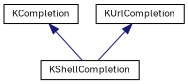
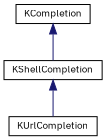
(112, 46) -> (53, 103)
